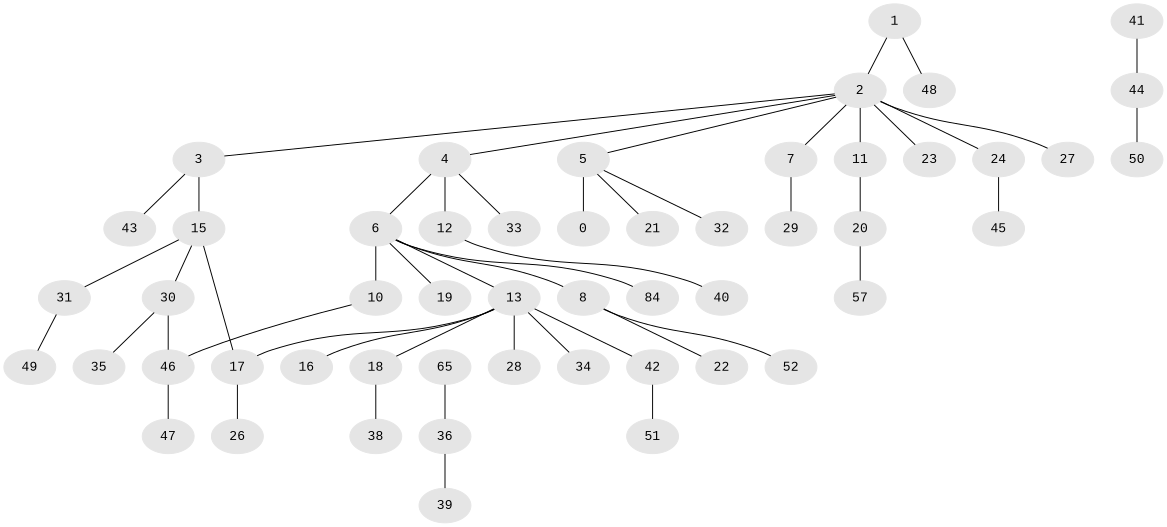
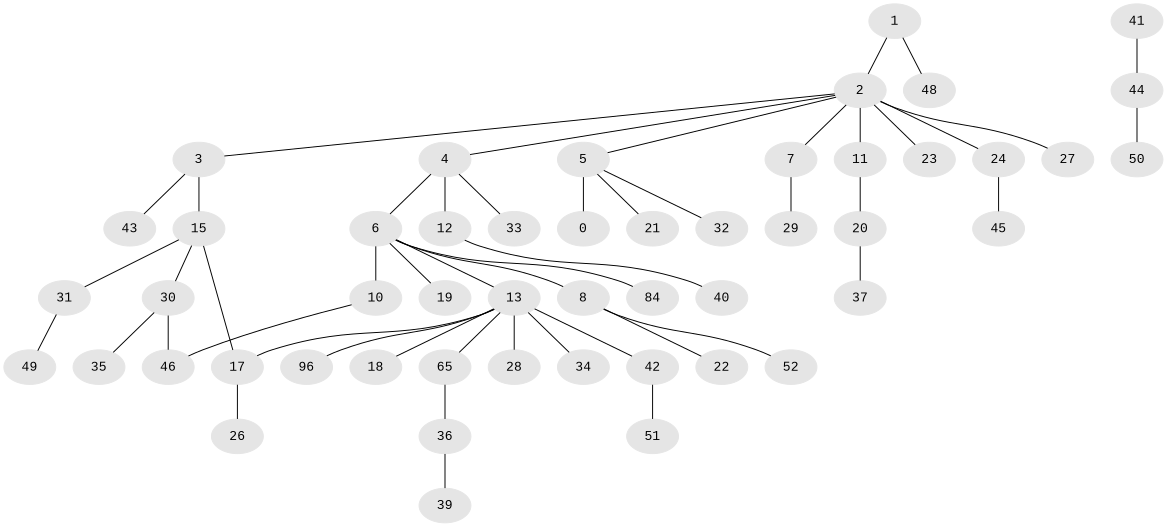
(860, 298) -> (860, 298)
none -> (480, 332)
(307, 367) -> (307, 367)
(168, 436) -> none
(376, 436) -> none
